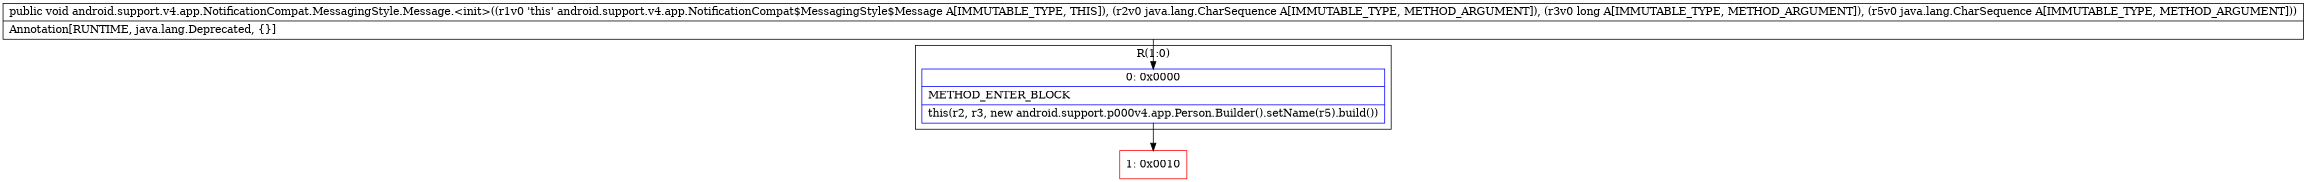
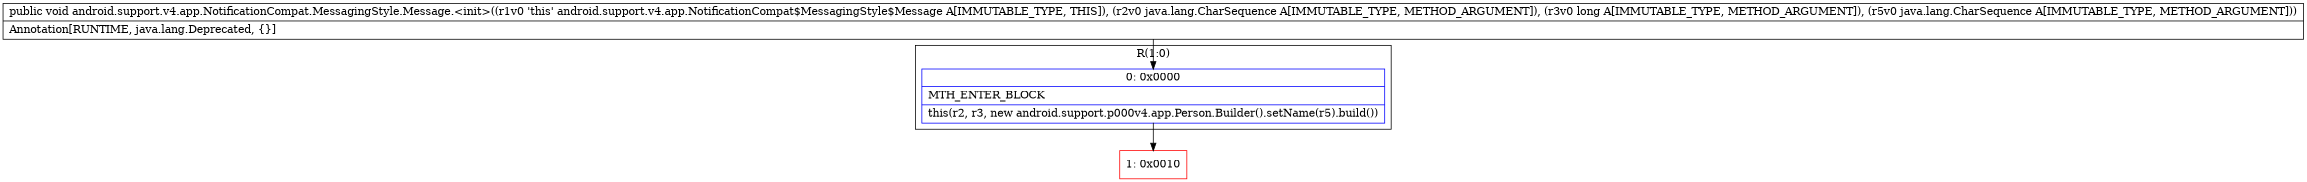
(999, 95) -> (987, 95)
